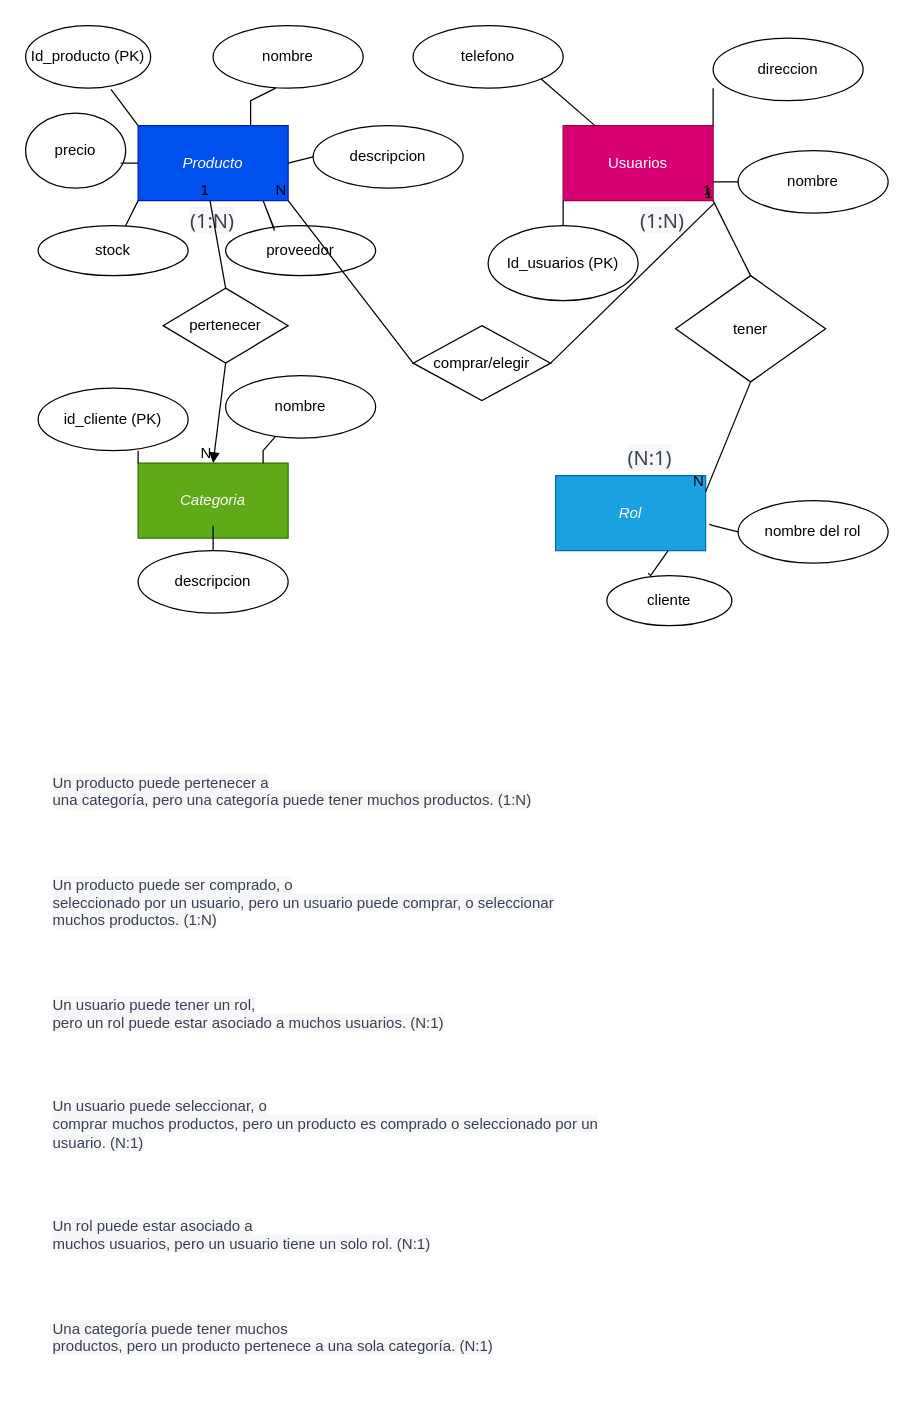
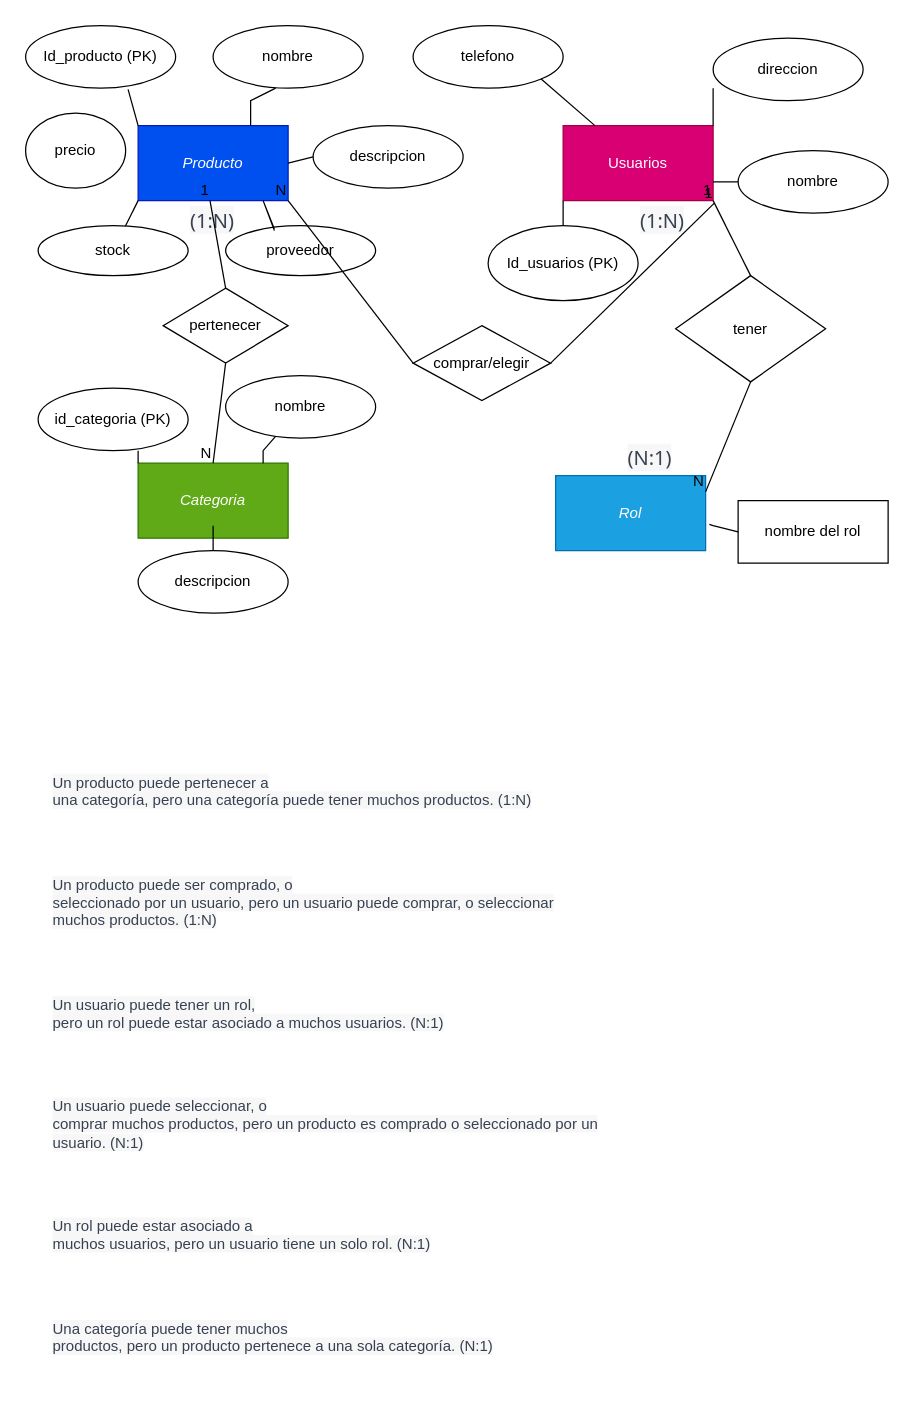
(88, 57) -> (101, 57)
(129, 163) -> none
(113, 419) -> (113, 419)
(215, 451) -> (214, 456)
(813, 532) -> (813, 532)
(658, 565) -> none
(669, 601) -> none
